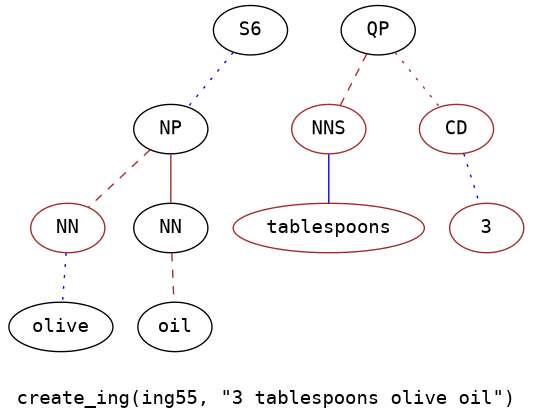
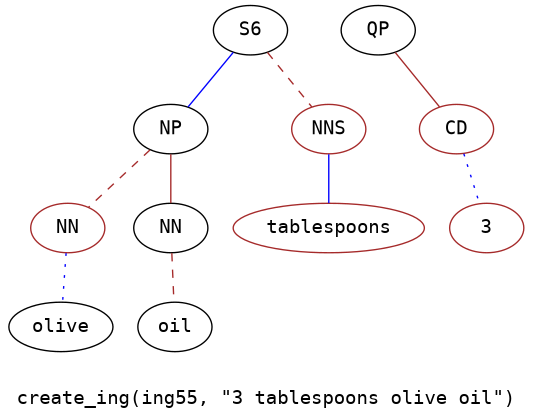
(211, 80) -> (211, 80)
(353, 80) -> (290, 80)
(417, 80) -> (417, 80)
